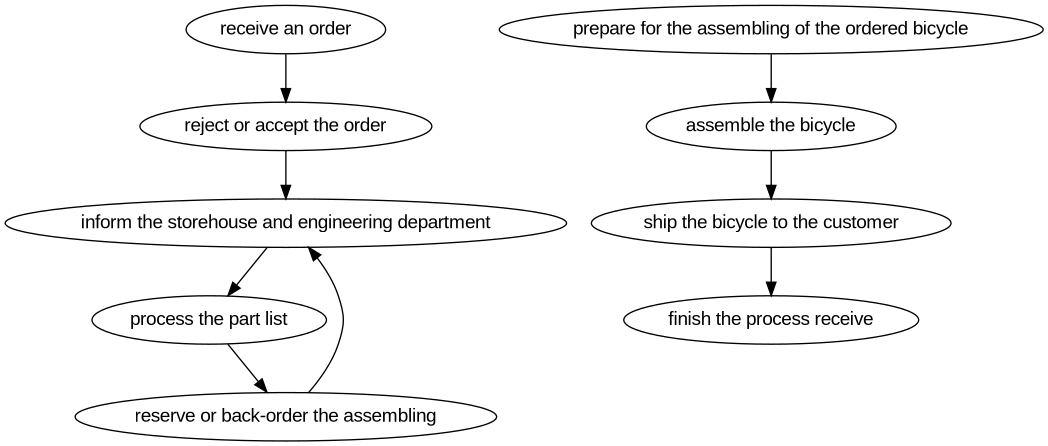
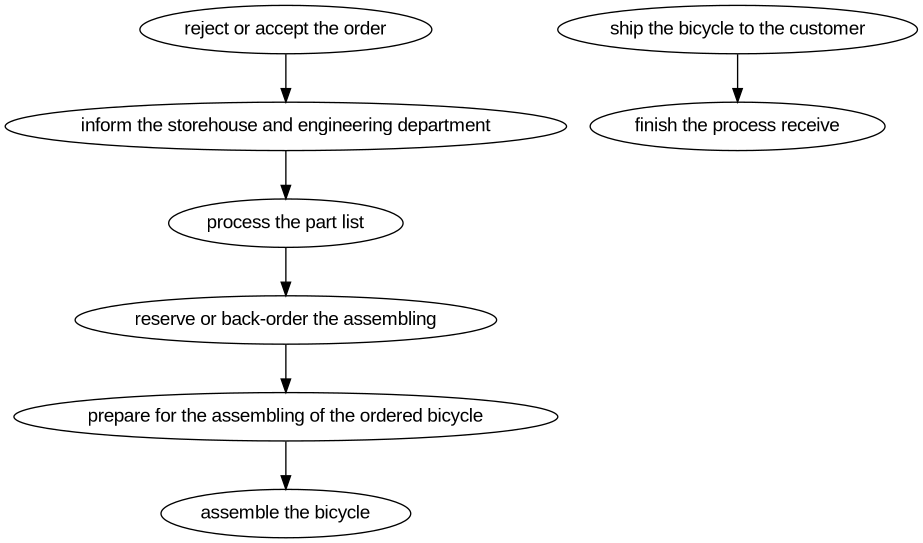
(286, 30) -> none
(771, 168) -> none
(343, 327) -> (286, 362)
